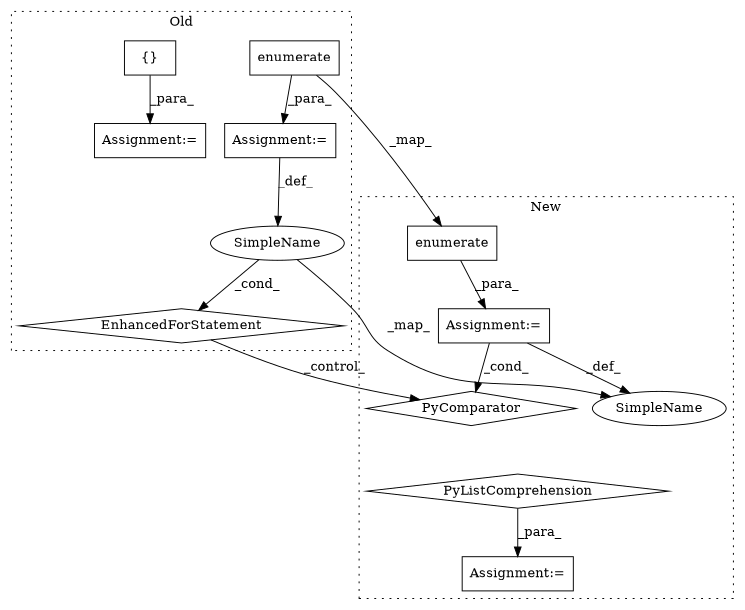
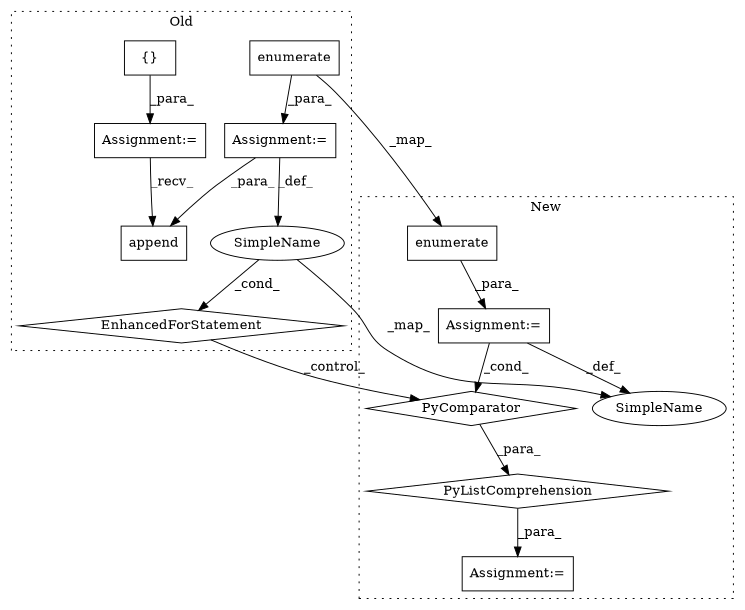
none -> (154, 243)
none -> (492, 445)
